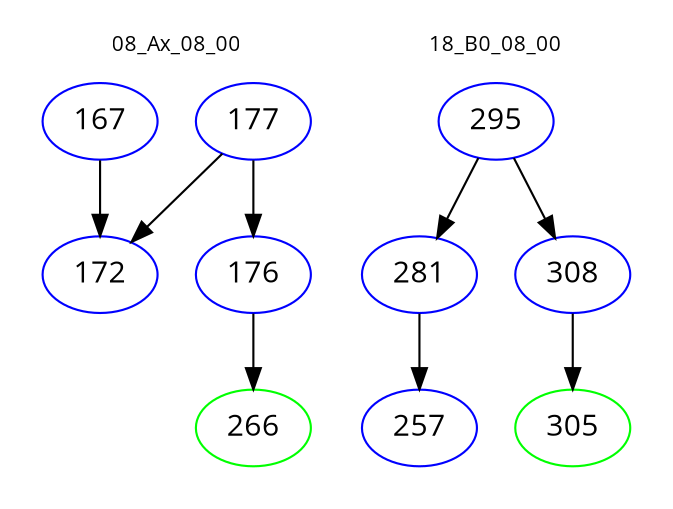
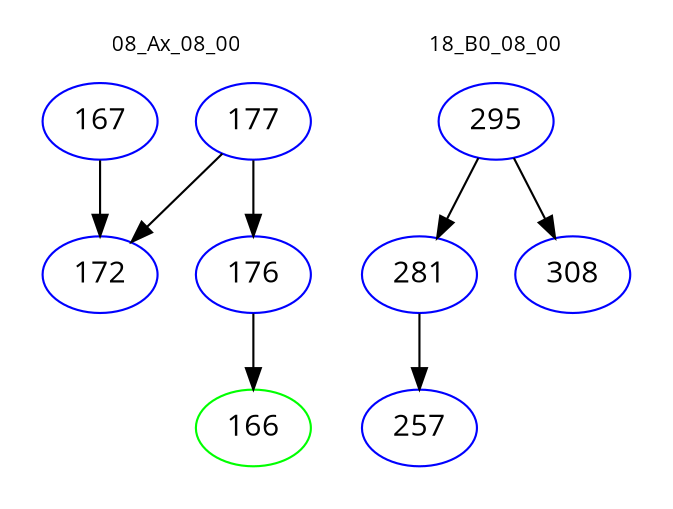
(253, 428) -> (253, 428)
(573, 428) -> none
